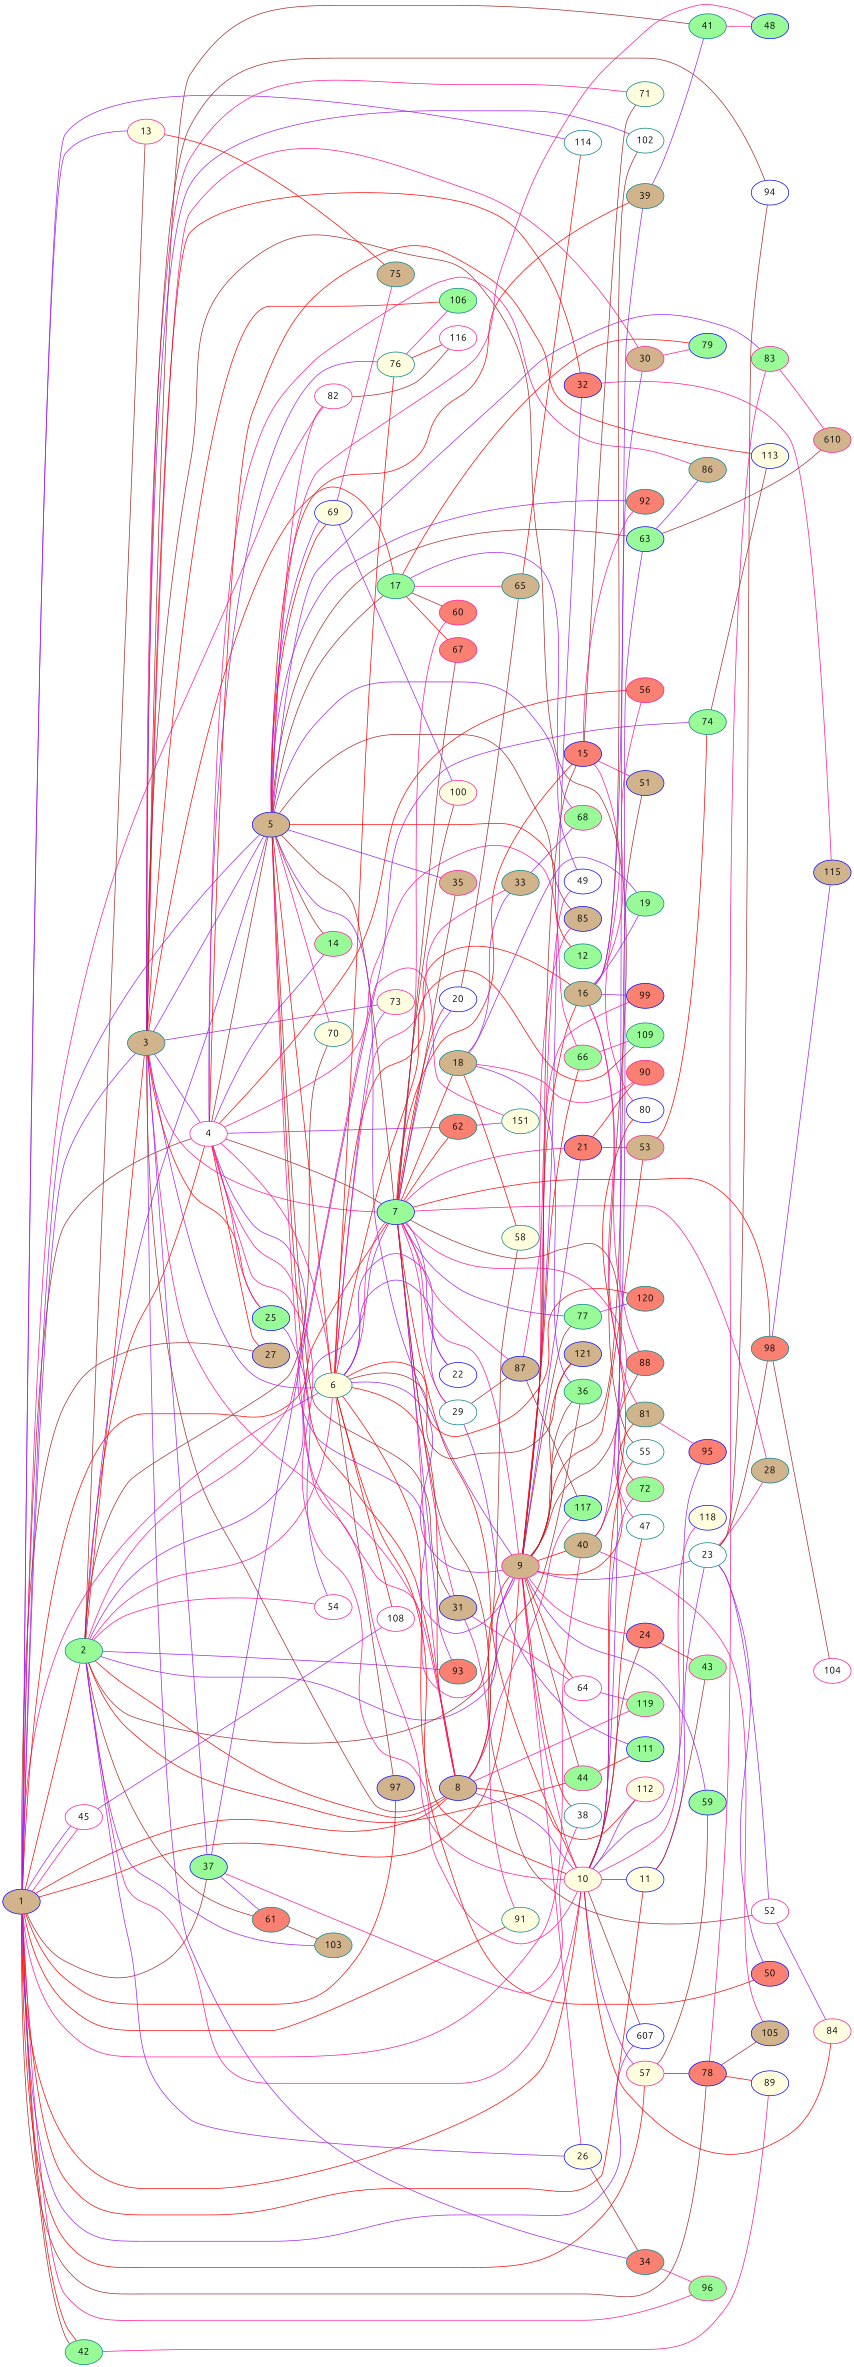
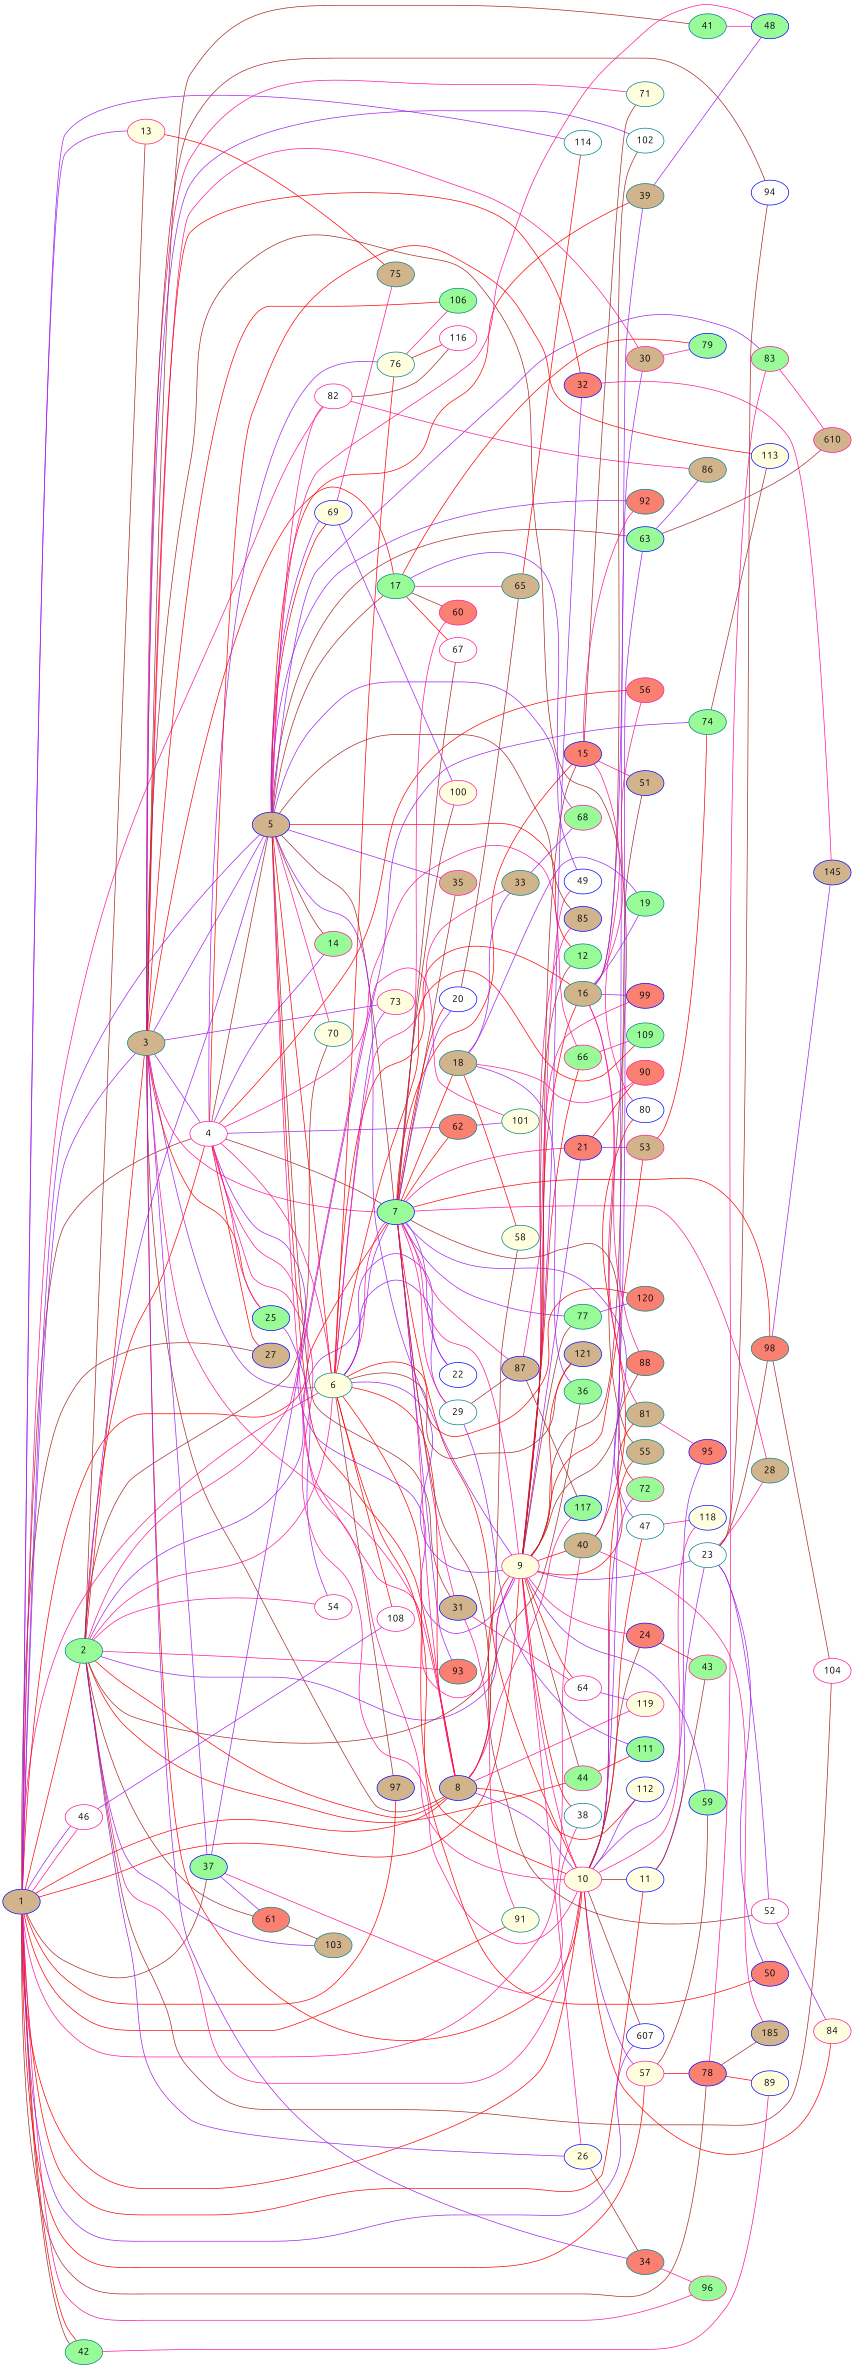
(681, 113) -> (708, 111)
(246, 484) -> (518, 444)
(458, 650) -> (458, 650)
(832, 872) -> (832, 872)
(520, 1121) -> (520, 1121)
(604, 1302) -> (604, 1302)
(645, 1452) -> (645, 1452)
(552, 1479) -> (541, 1258)
none -> (676, 1522)
(520, 1566) -> (520, 1566)
(271, 1659) -> (271, 1659)
(645, 1704) -> (645, 1704)
(645, 1789) -> (645, 1789)
none -> (175, 1808)
(84, 1817) -> (84, 1817)
(770, 2033) -> (770, 2033)
none -> (450, 2111)
